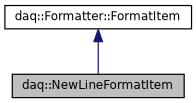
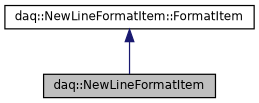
(98, 17) -> (130, 17)
